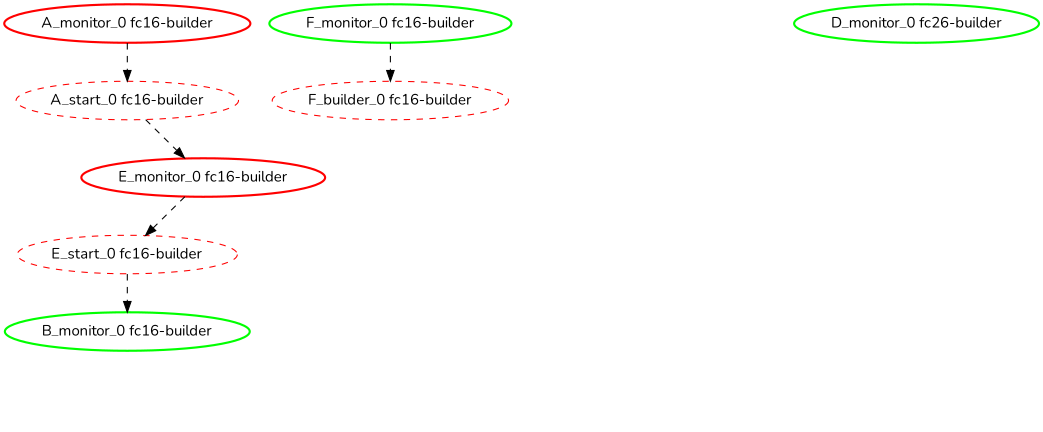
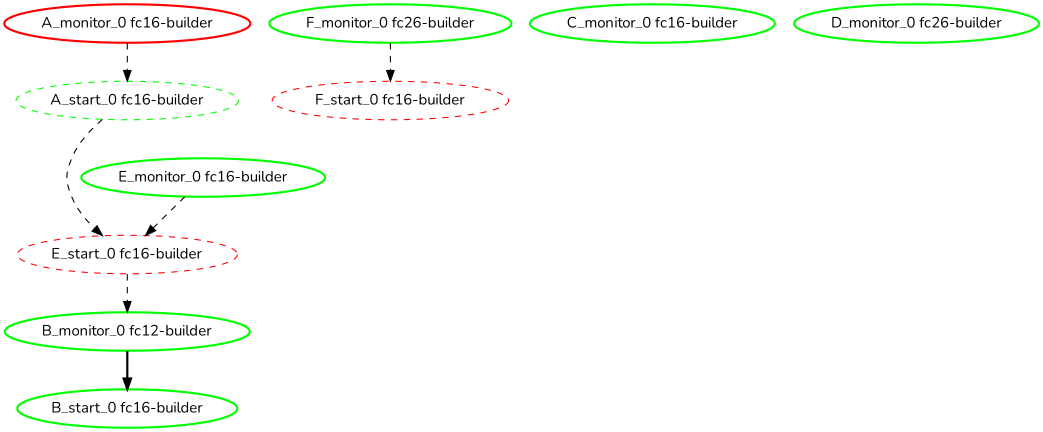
(390, 24) -> (390, 24)
none -> (652, 24)
(127, 101) -> (127, 101)
(390, 101) -> (390, 101)
(161, 135) -> (67, 172)
(203, 178) -> (203, 178)
(127, 332) -> (127, 332)
none -> (127, 409)
